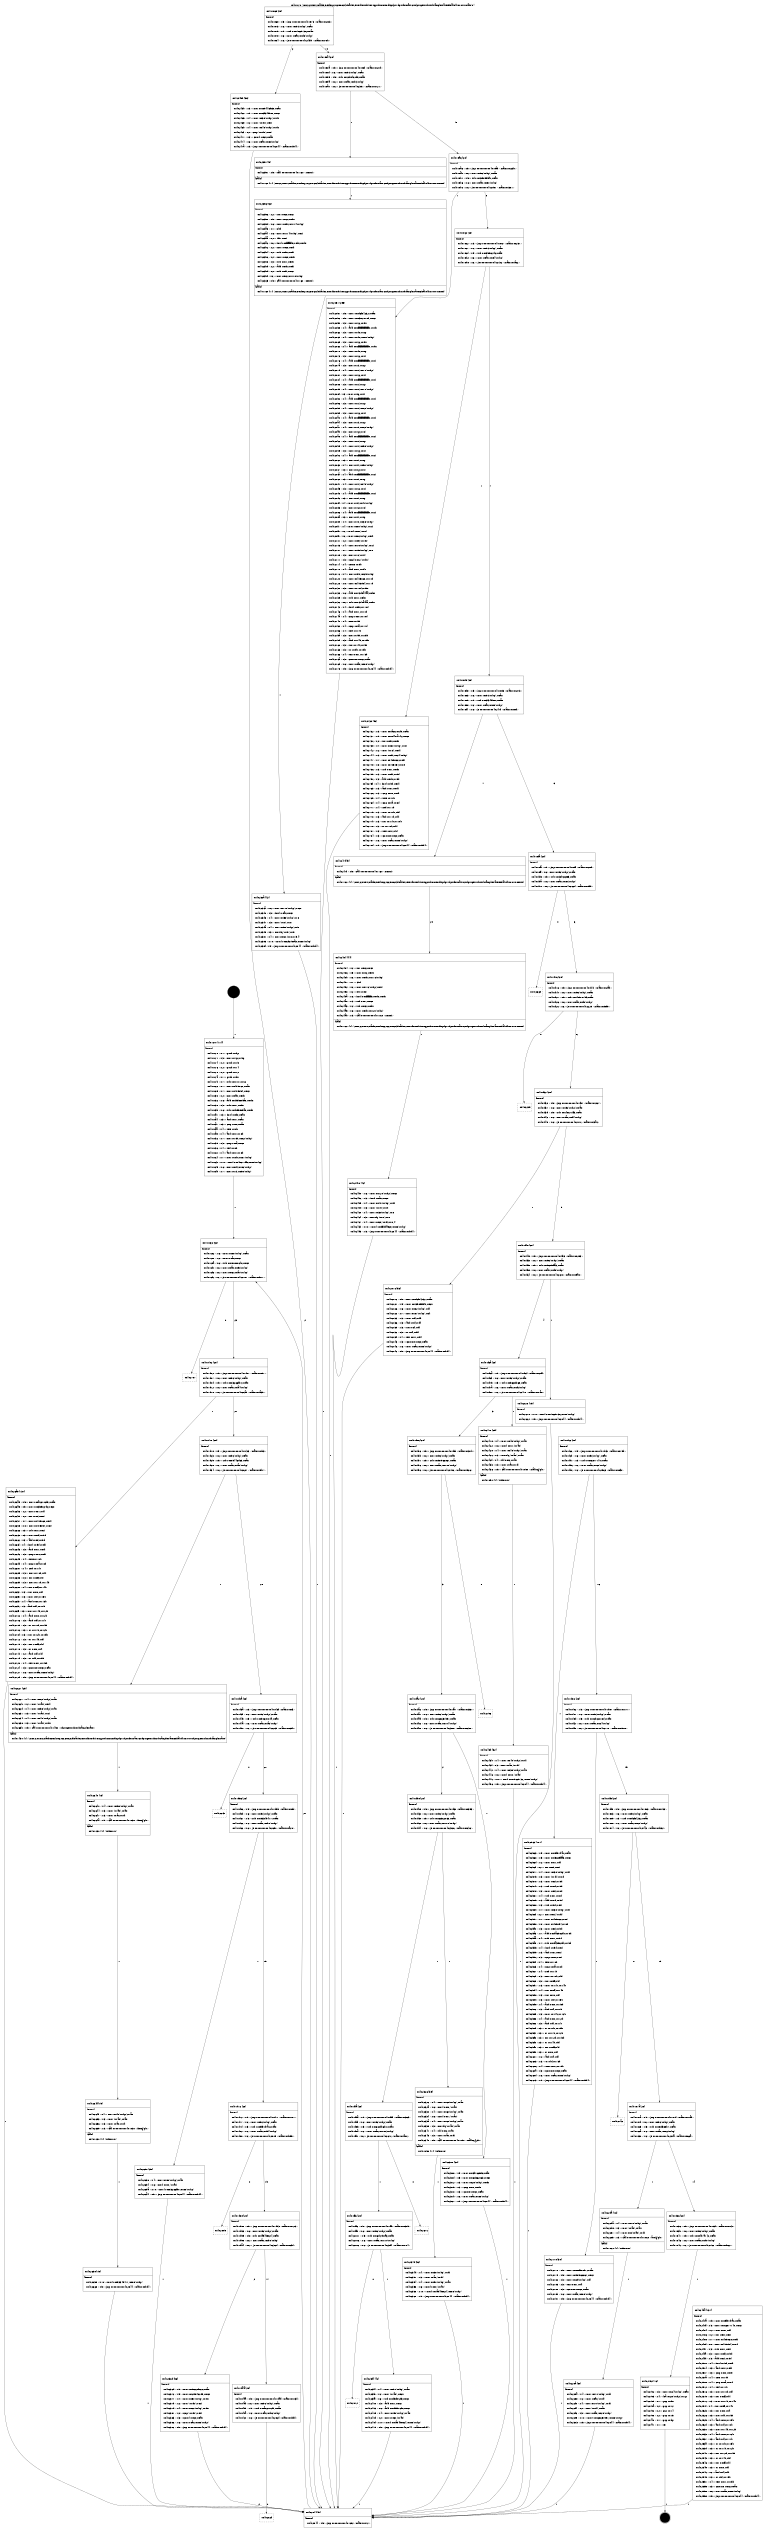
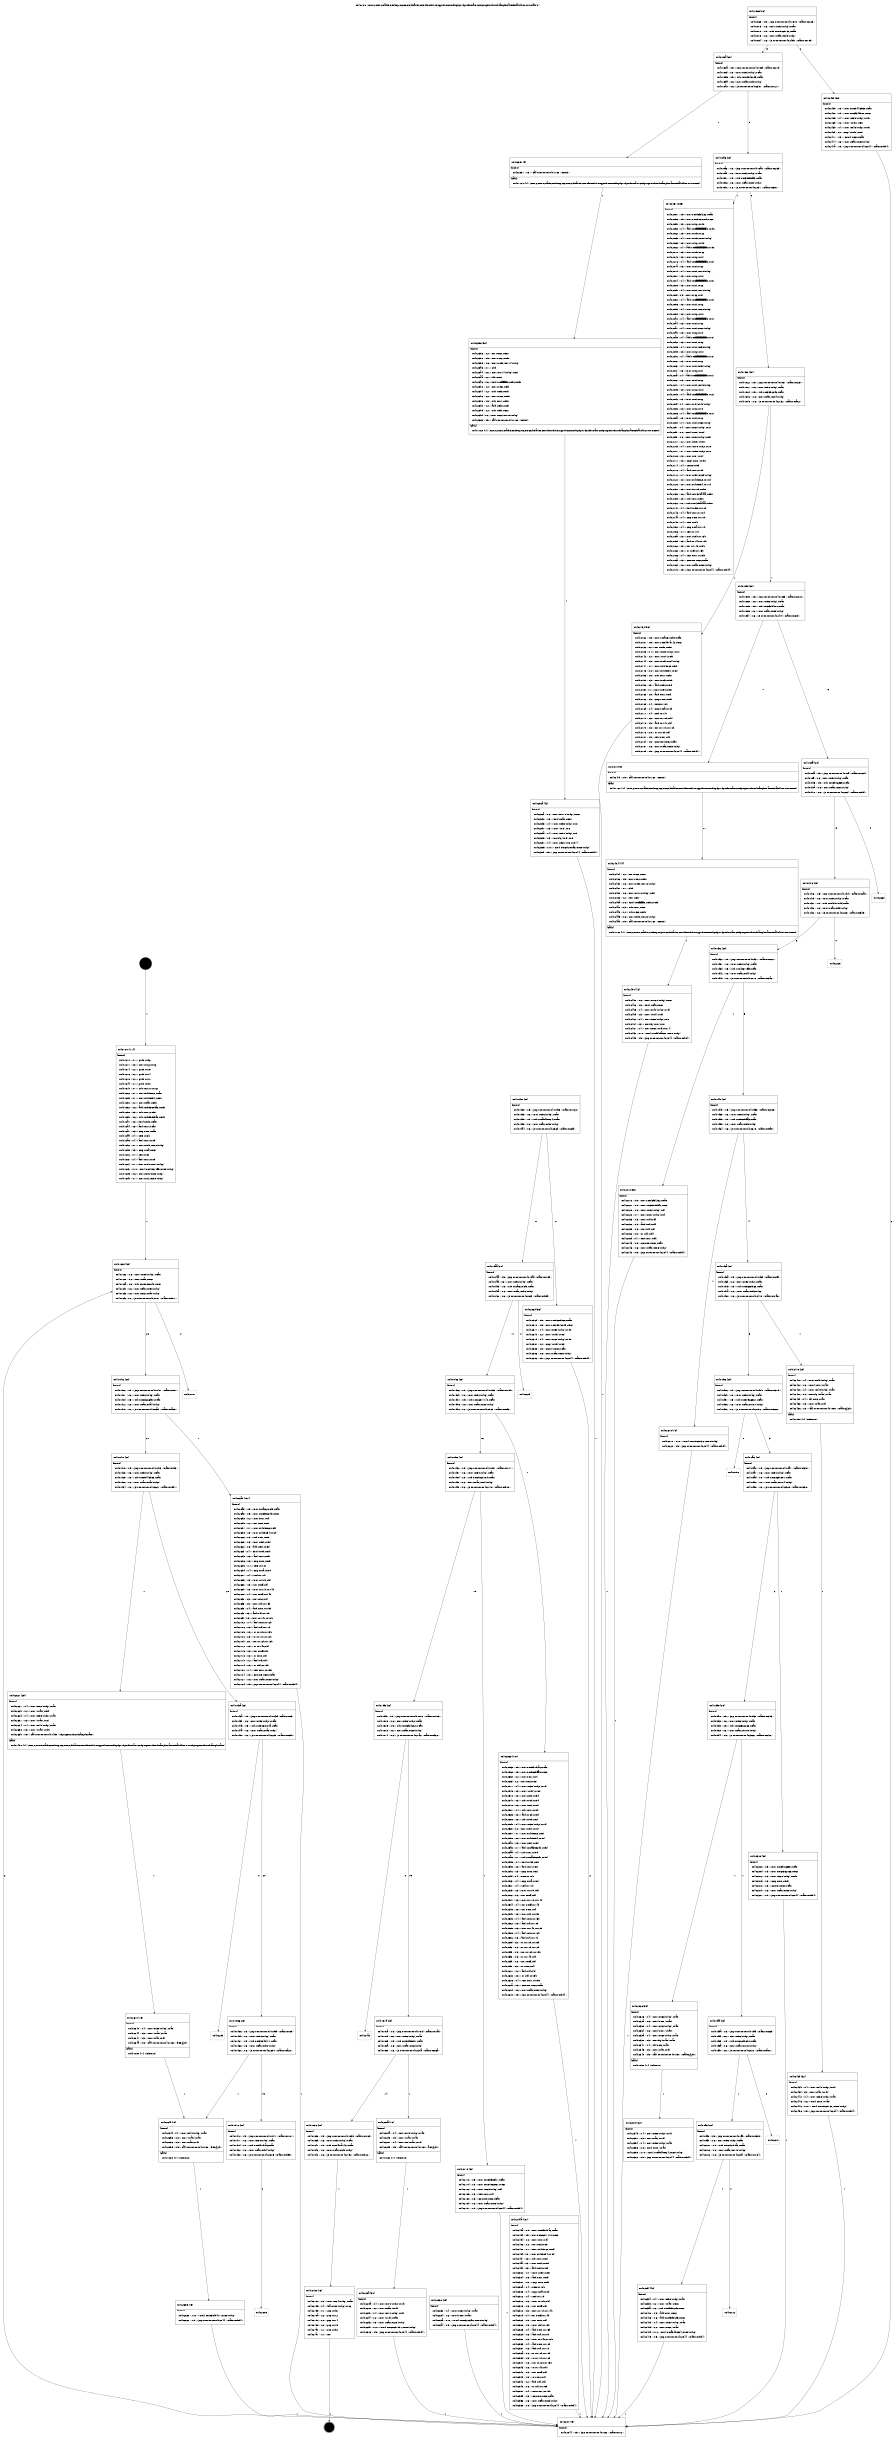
none -> (500, 1337)
(322, 1590) -> none
(216, 1998) -> (228, 2086)
(264, 2175) -> none
(460, 2434) -> none
